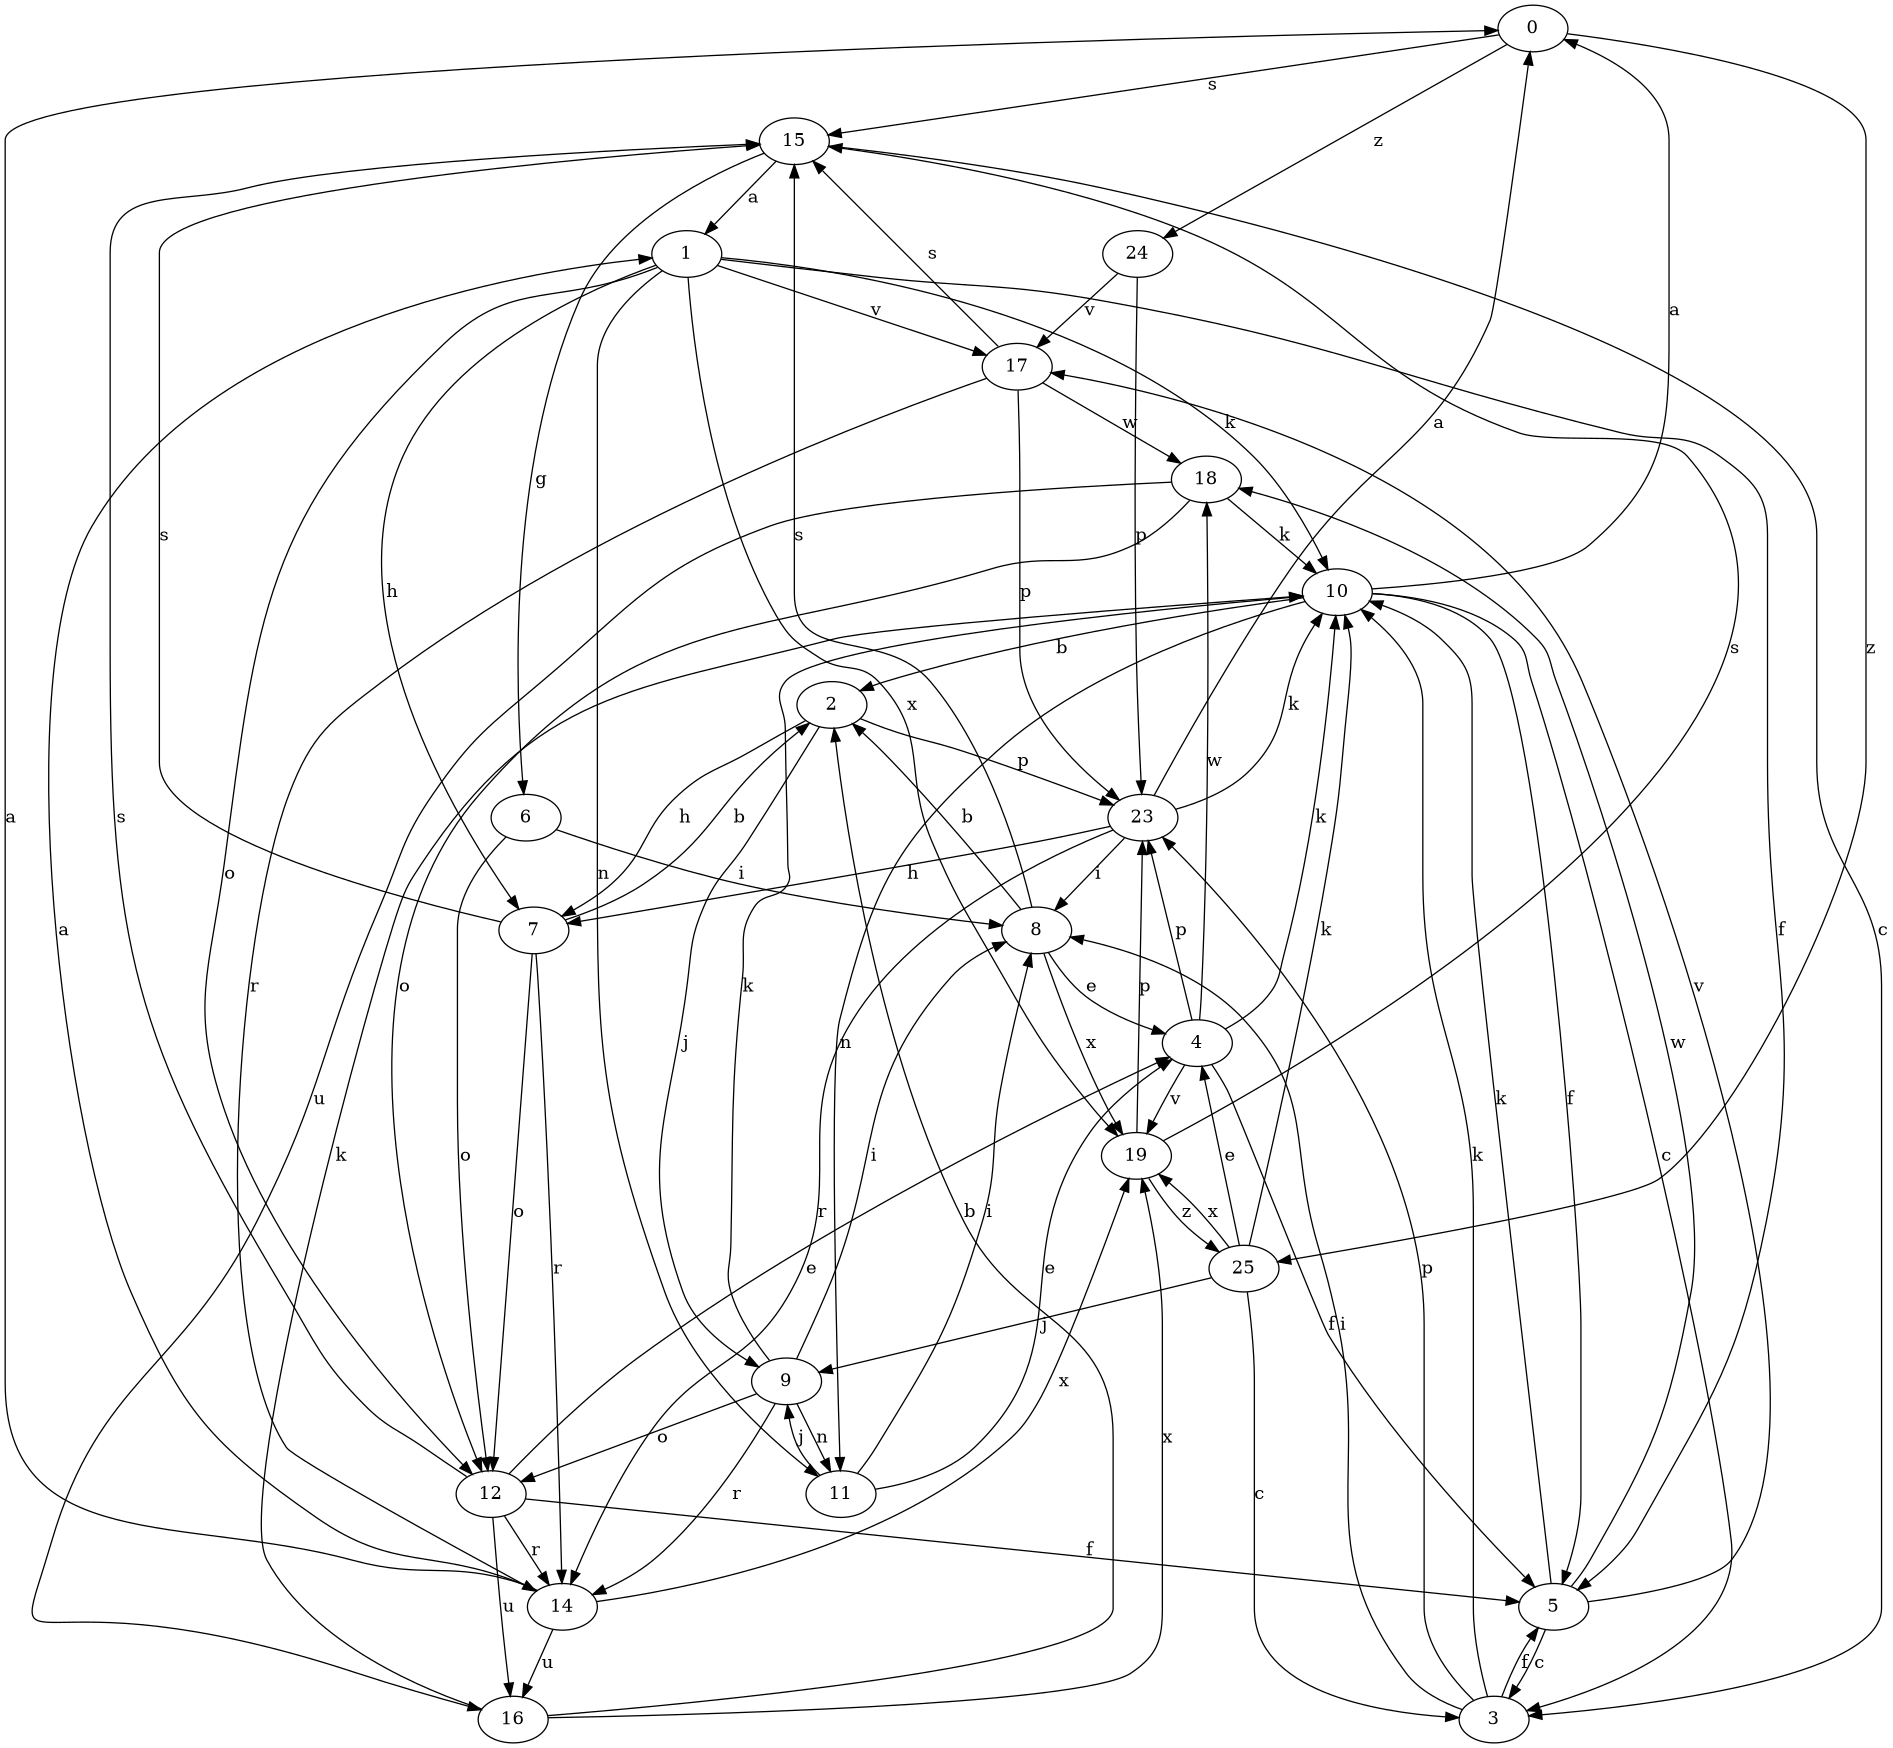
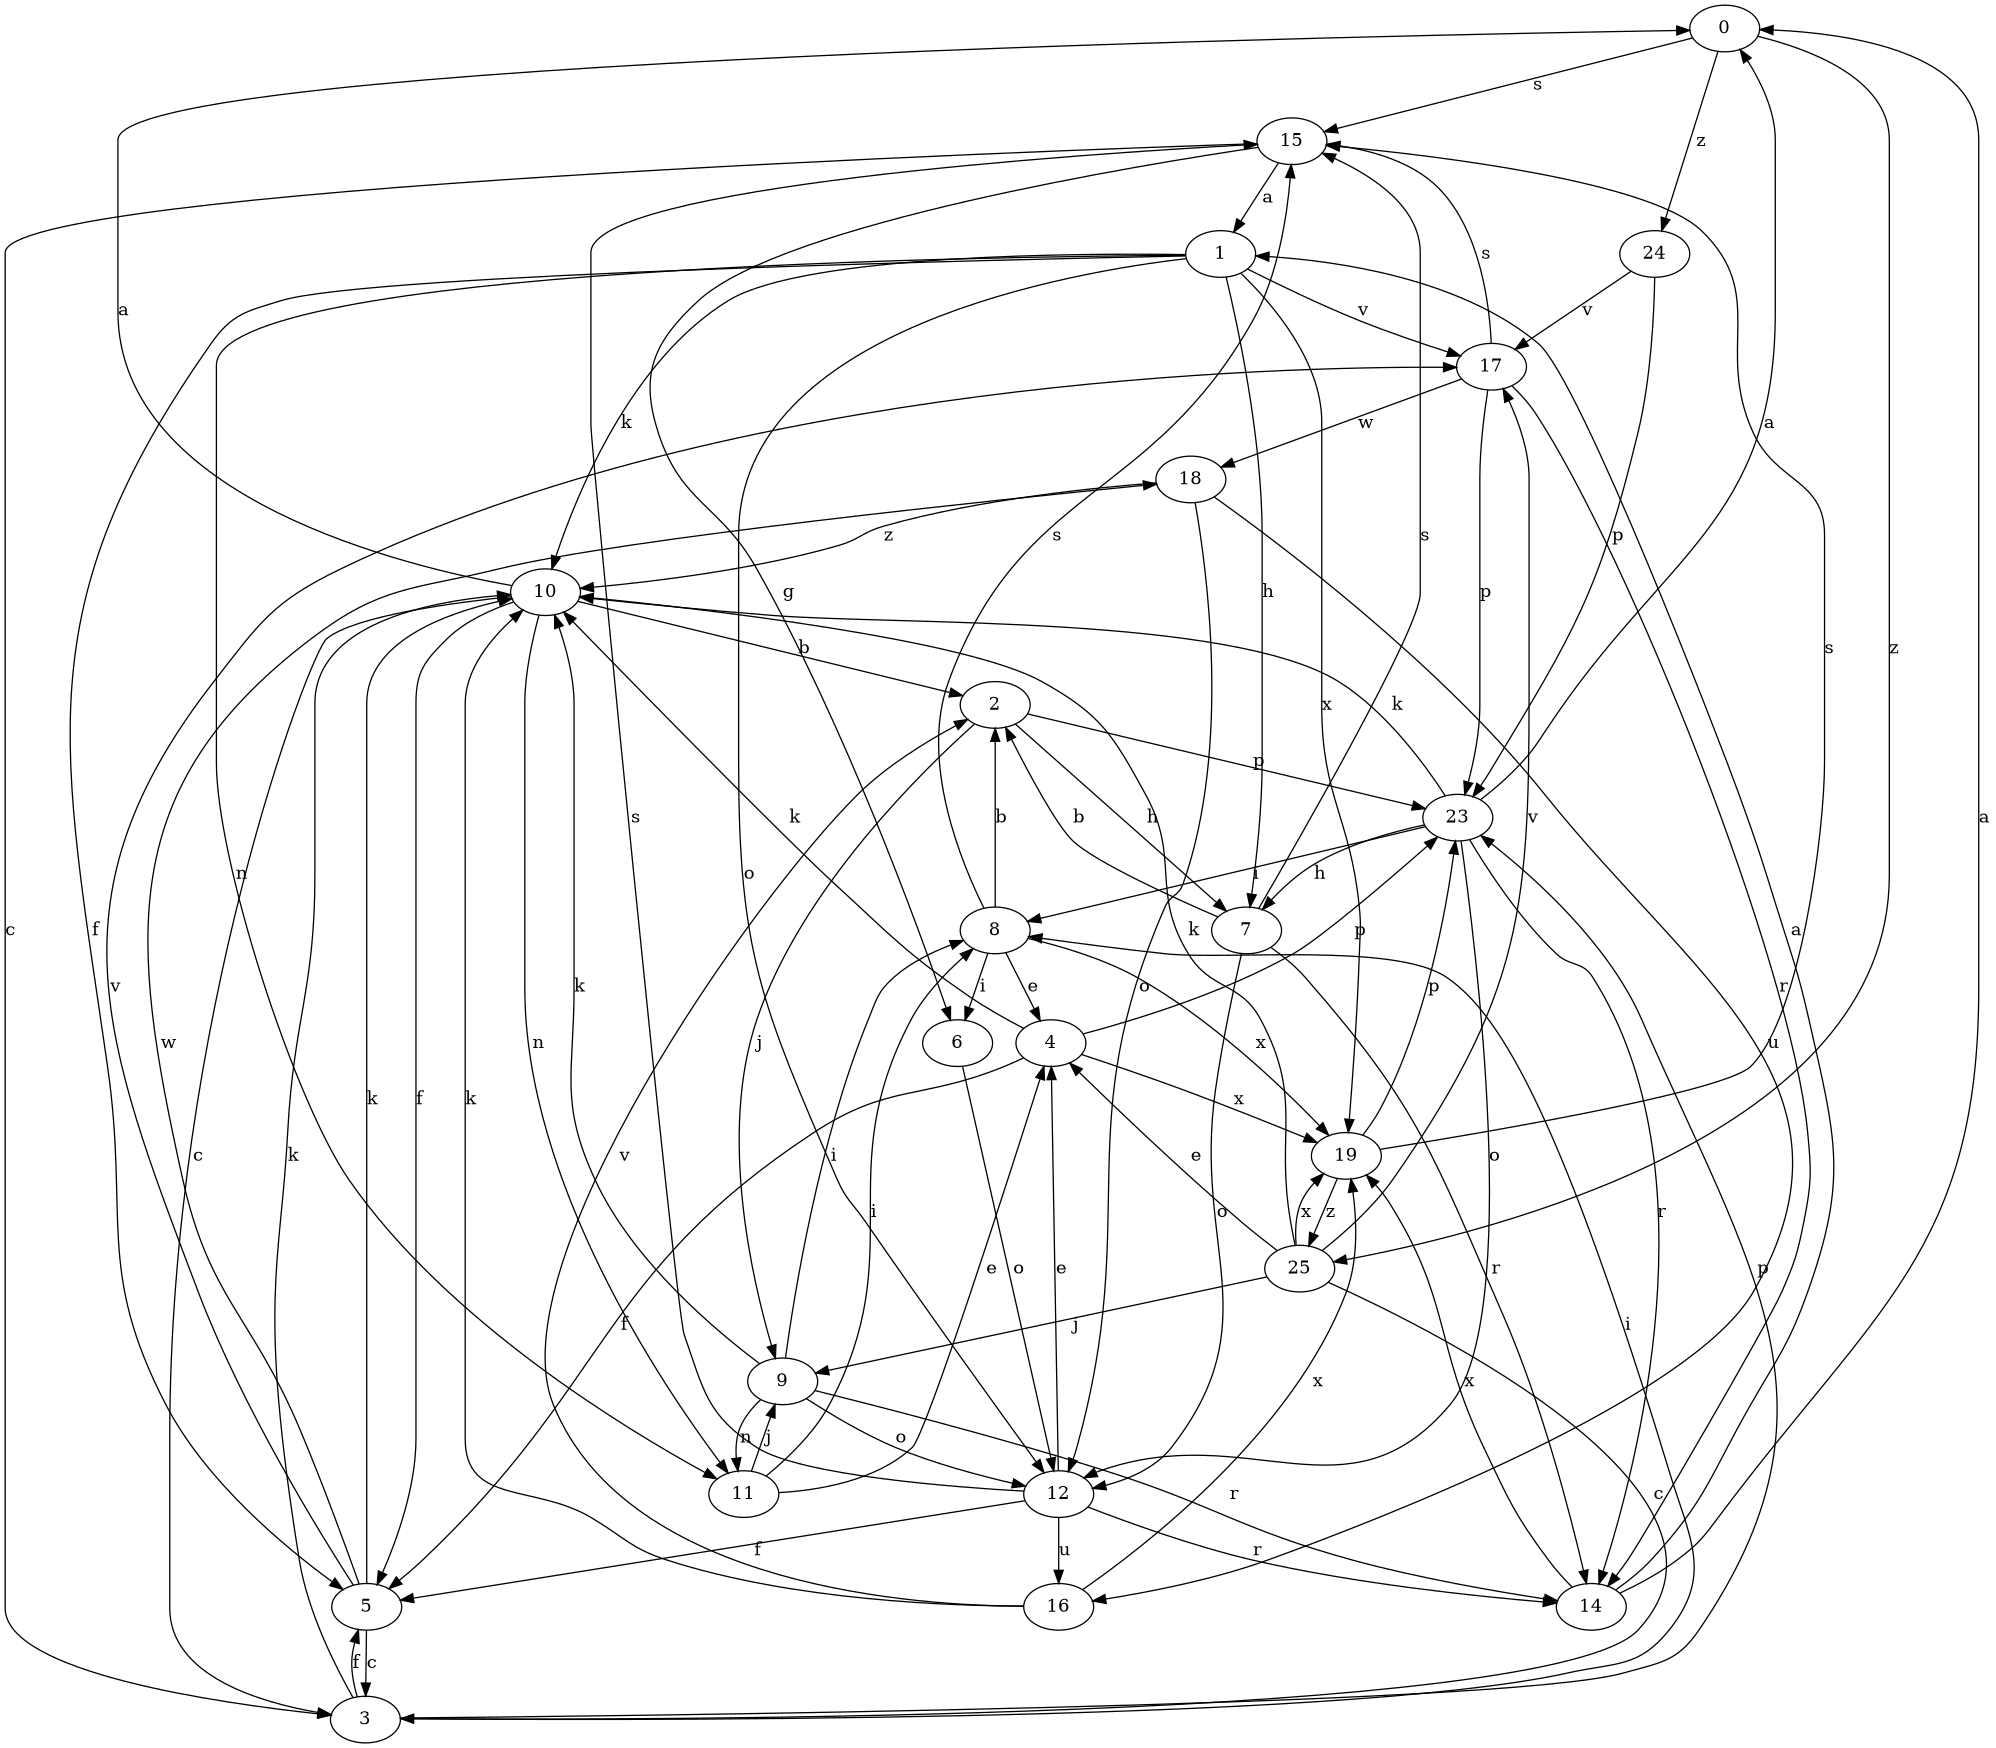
(1285, 536) -> (889, 536)
(1207, 768) -> none
none -> (1524, 854)
(792, 895) -> (979, 980)
(1176, 1100) -> (1239, 1100)
(971, 1212) -> (625, 1156)
none -> (1481, 1312)
(541, 1657) -> none
